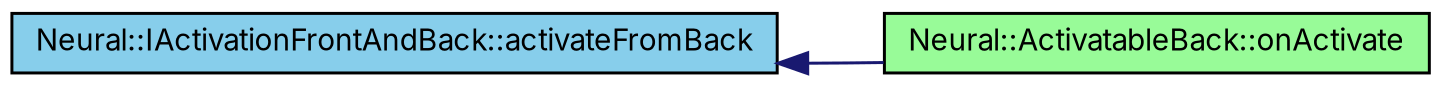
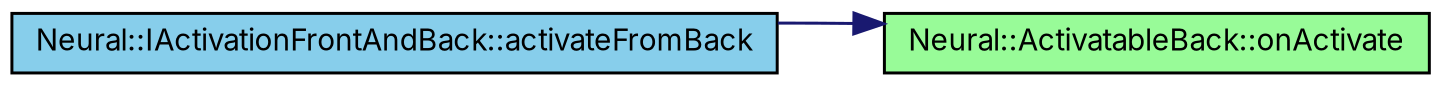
(846, 63) -> (816, 23)
